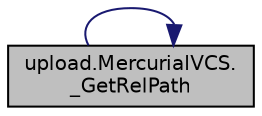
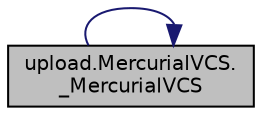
(131, 76) -> (131, 76)
